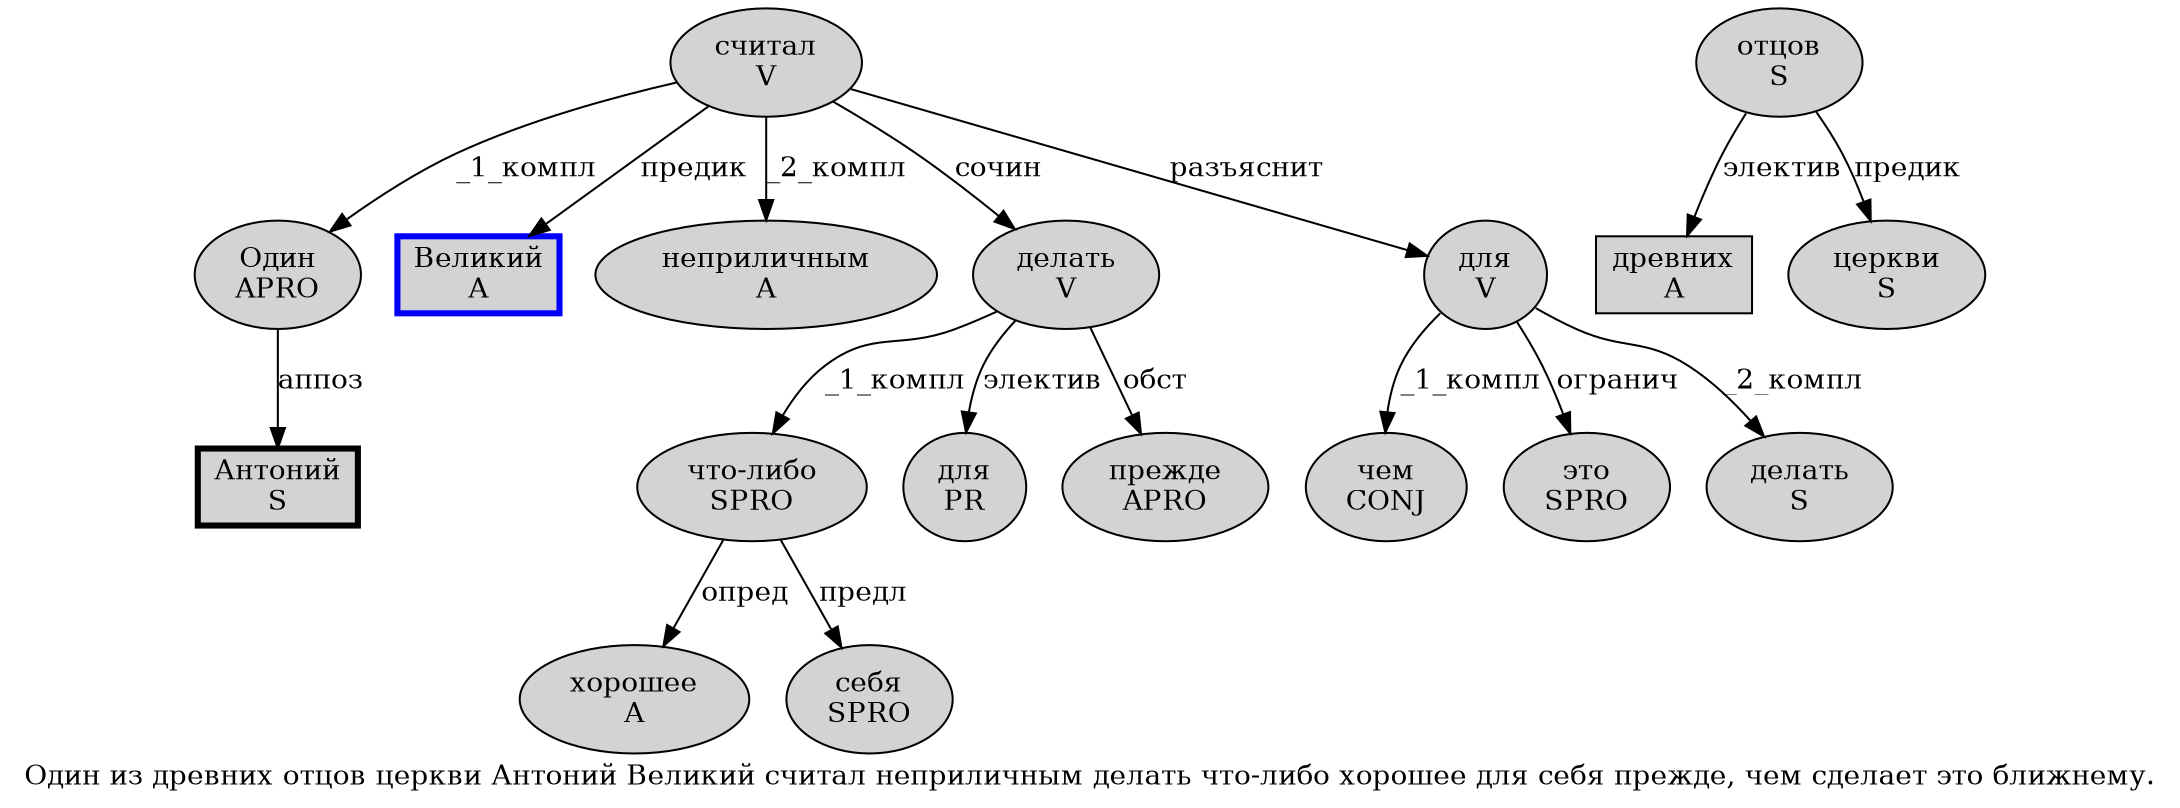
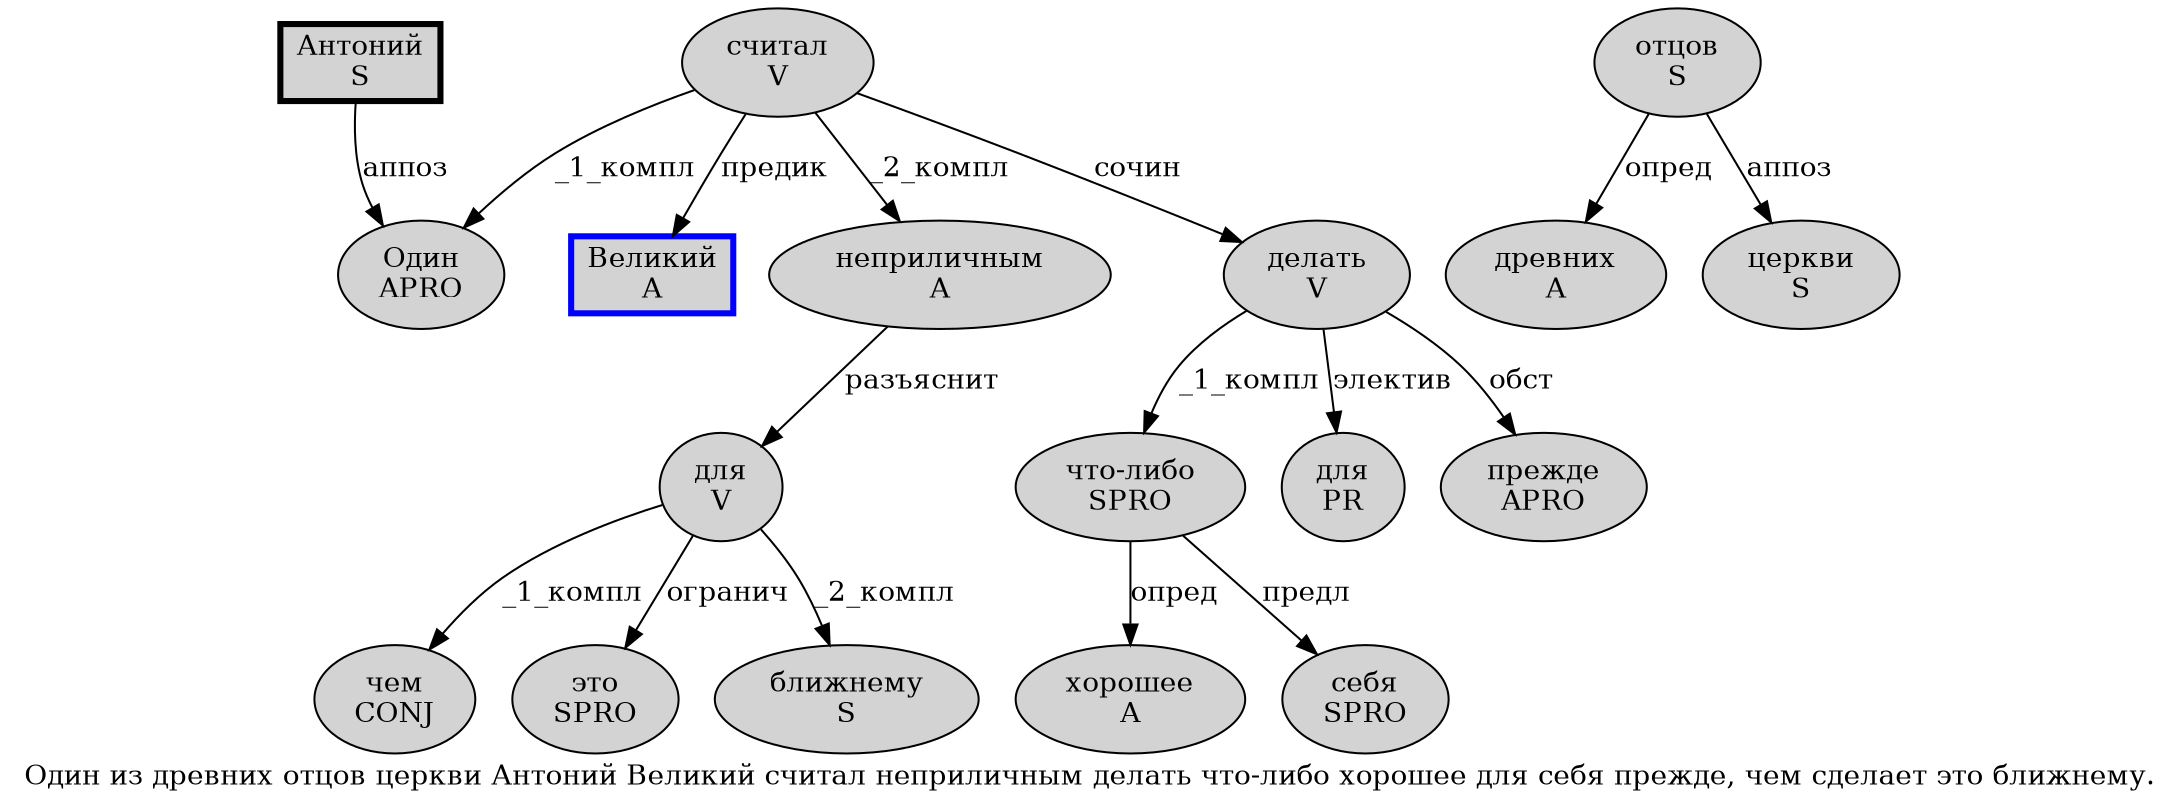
(1782, 169) -> (1668, 169)
(1908, 169) -> (1790, 169)
(1129, 170) -> (832, 379)
(1674, 275) -> (1556, 275)
(278, 378) -> (357, 156)
(1800, 487) -> (847, 699)
